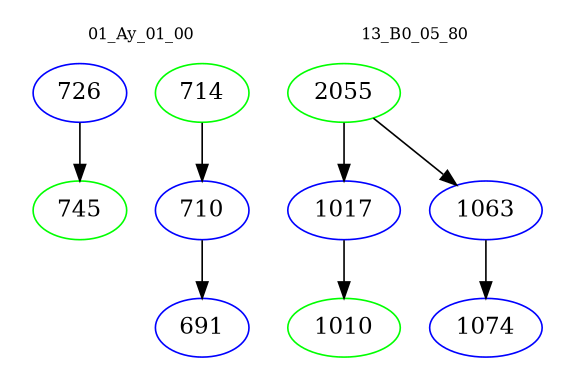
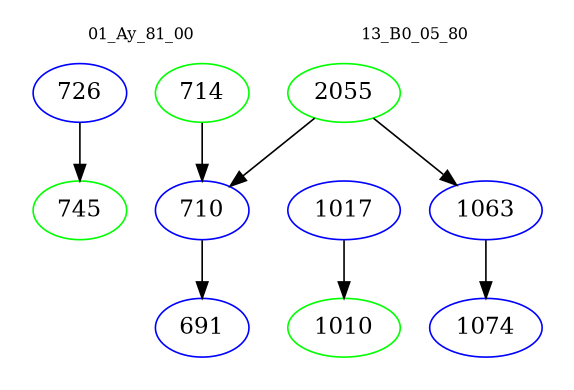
(141, 35) -> (141, 35)
(344, 144) -> (286, 141)
